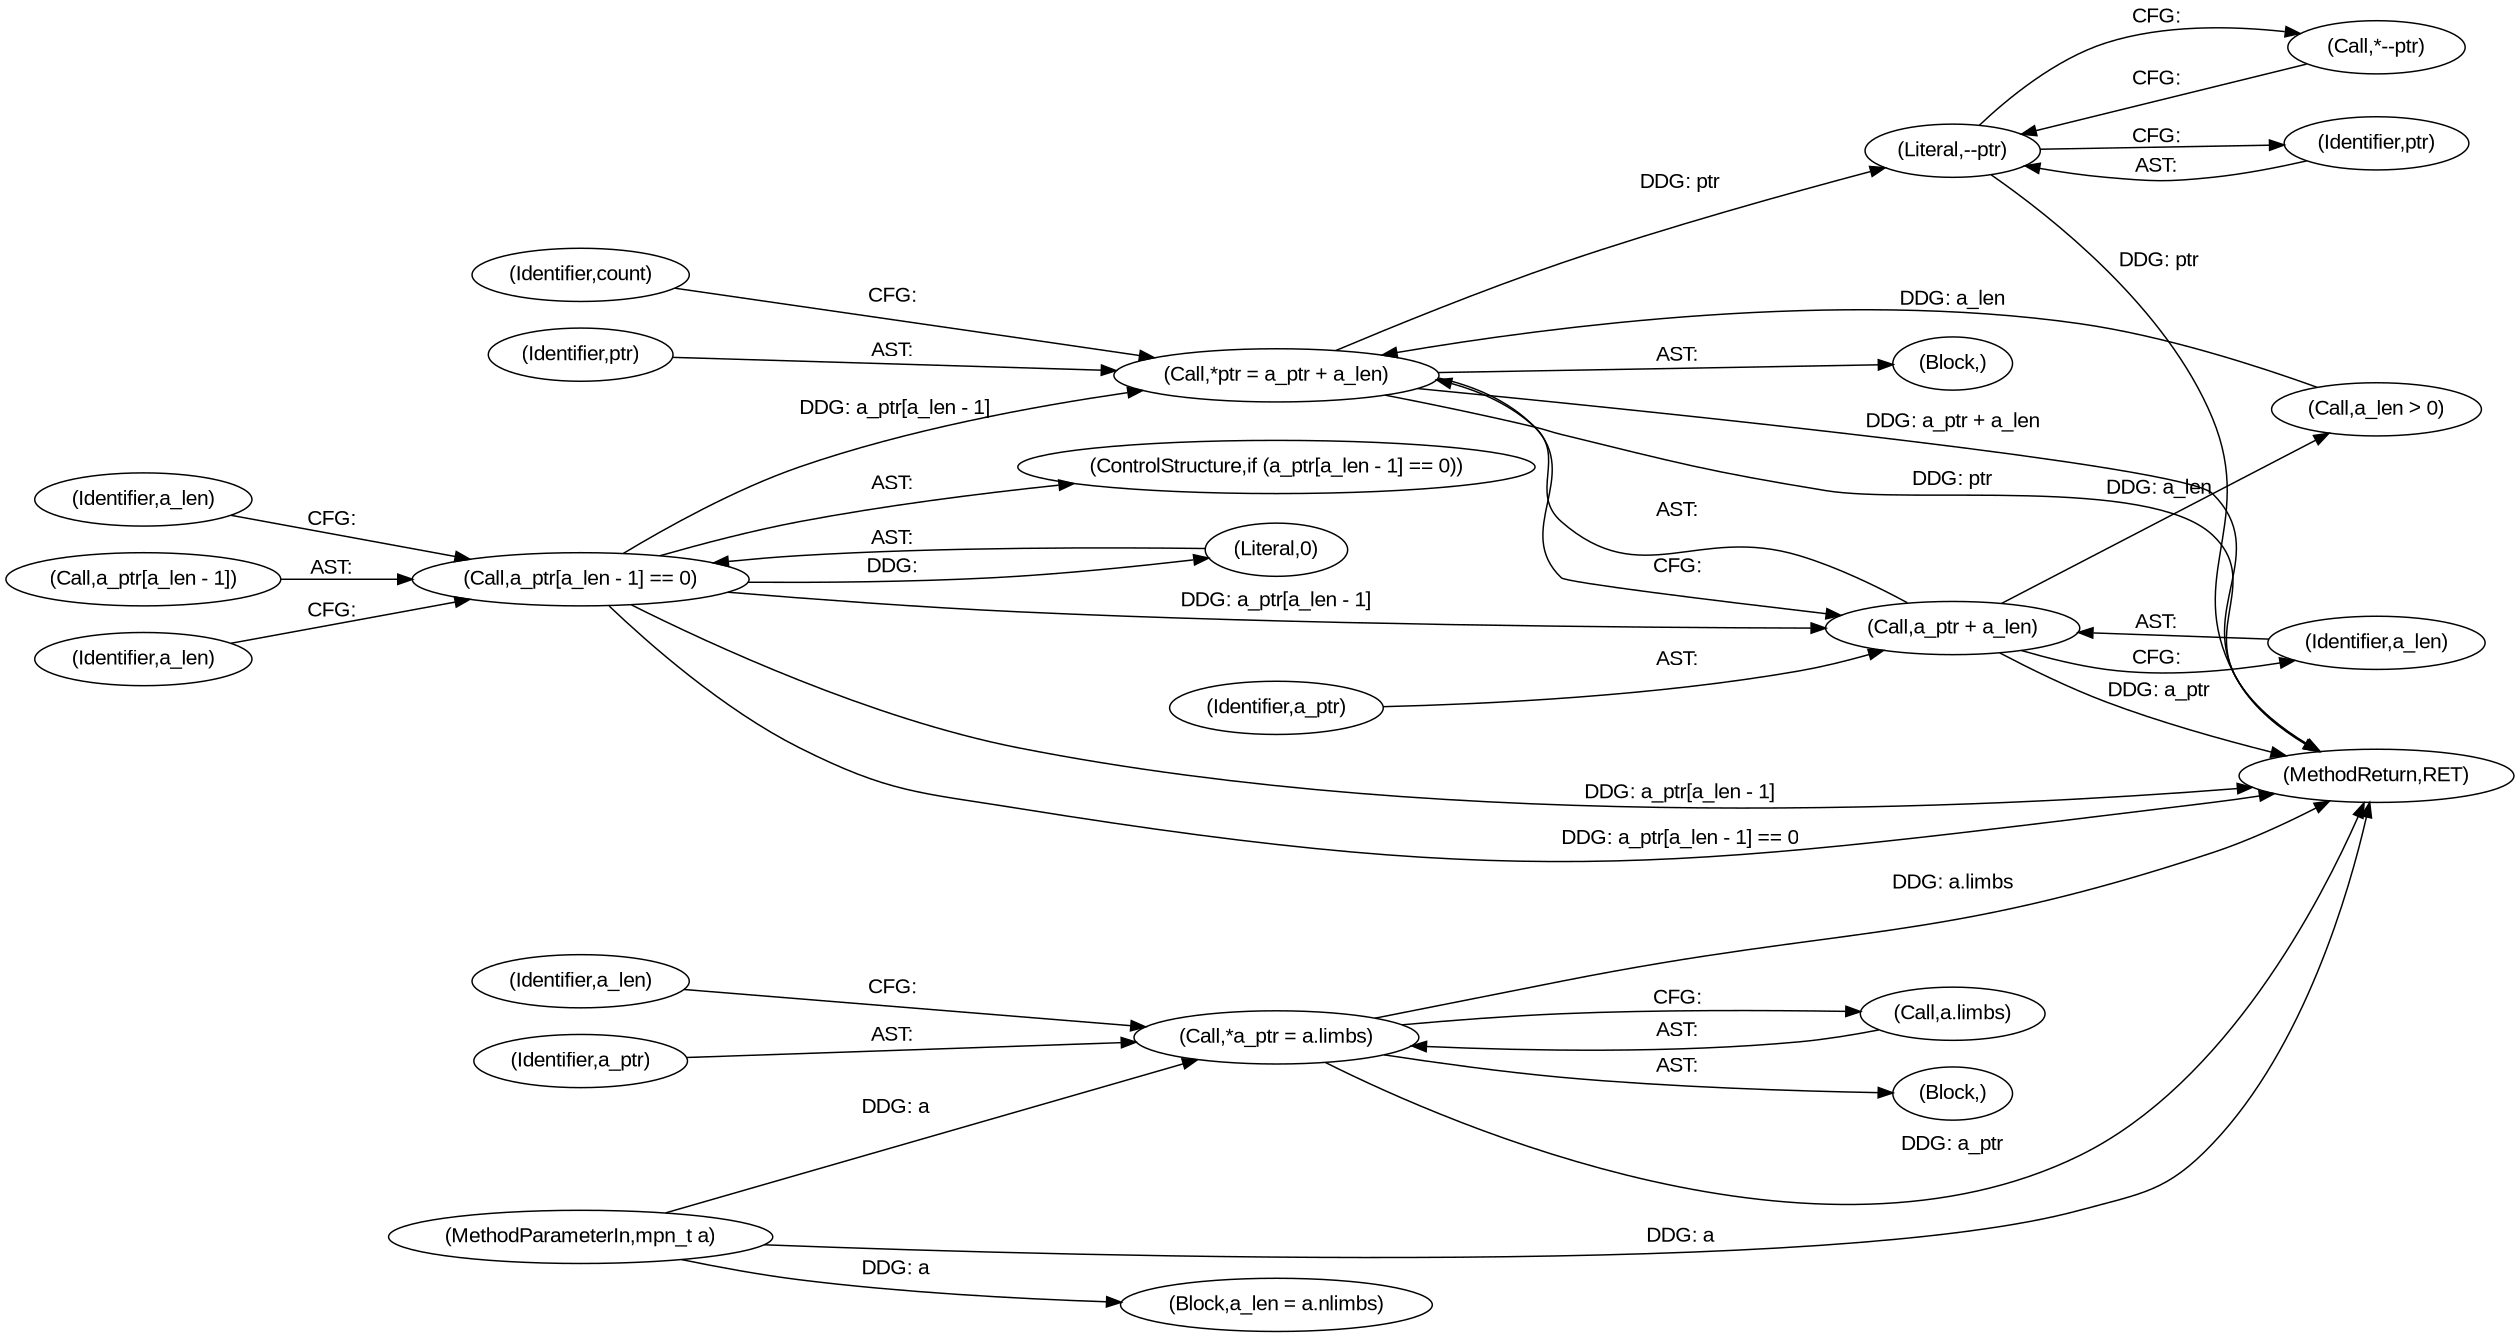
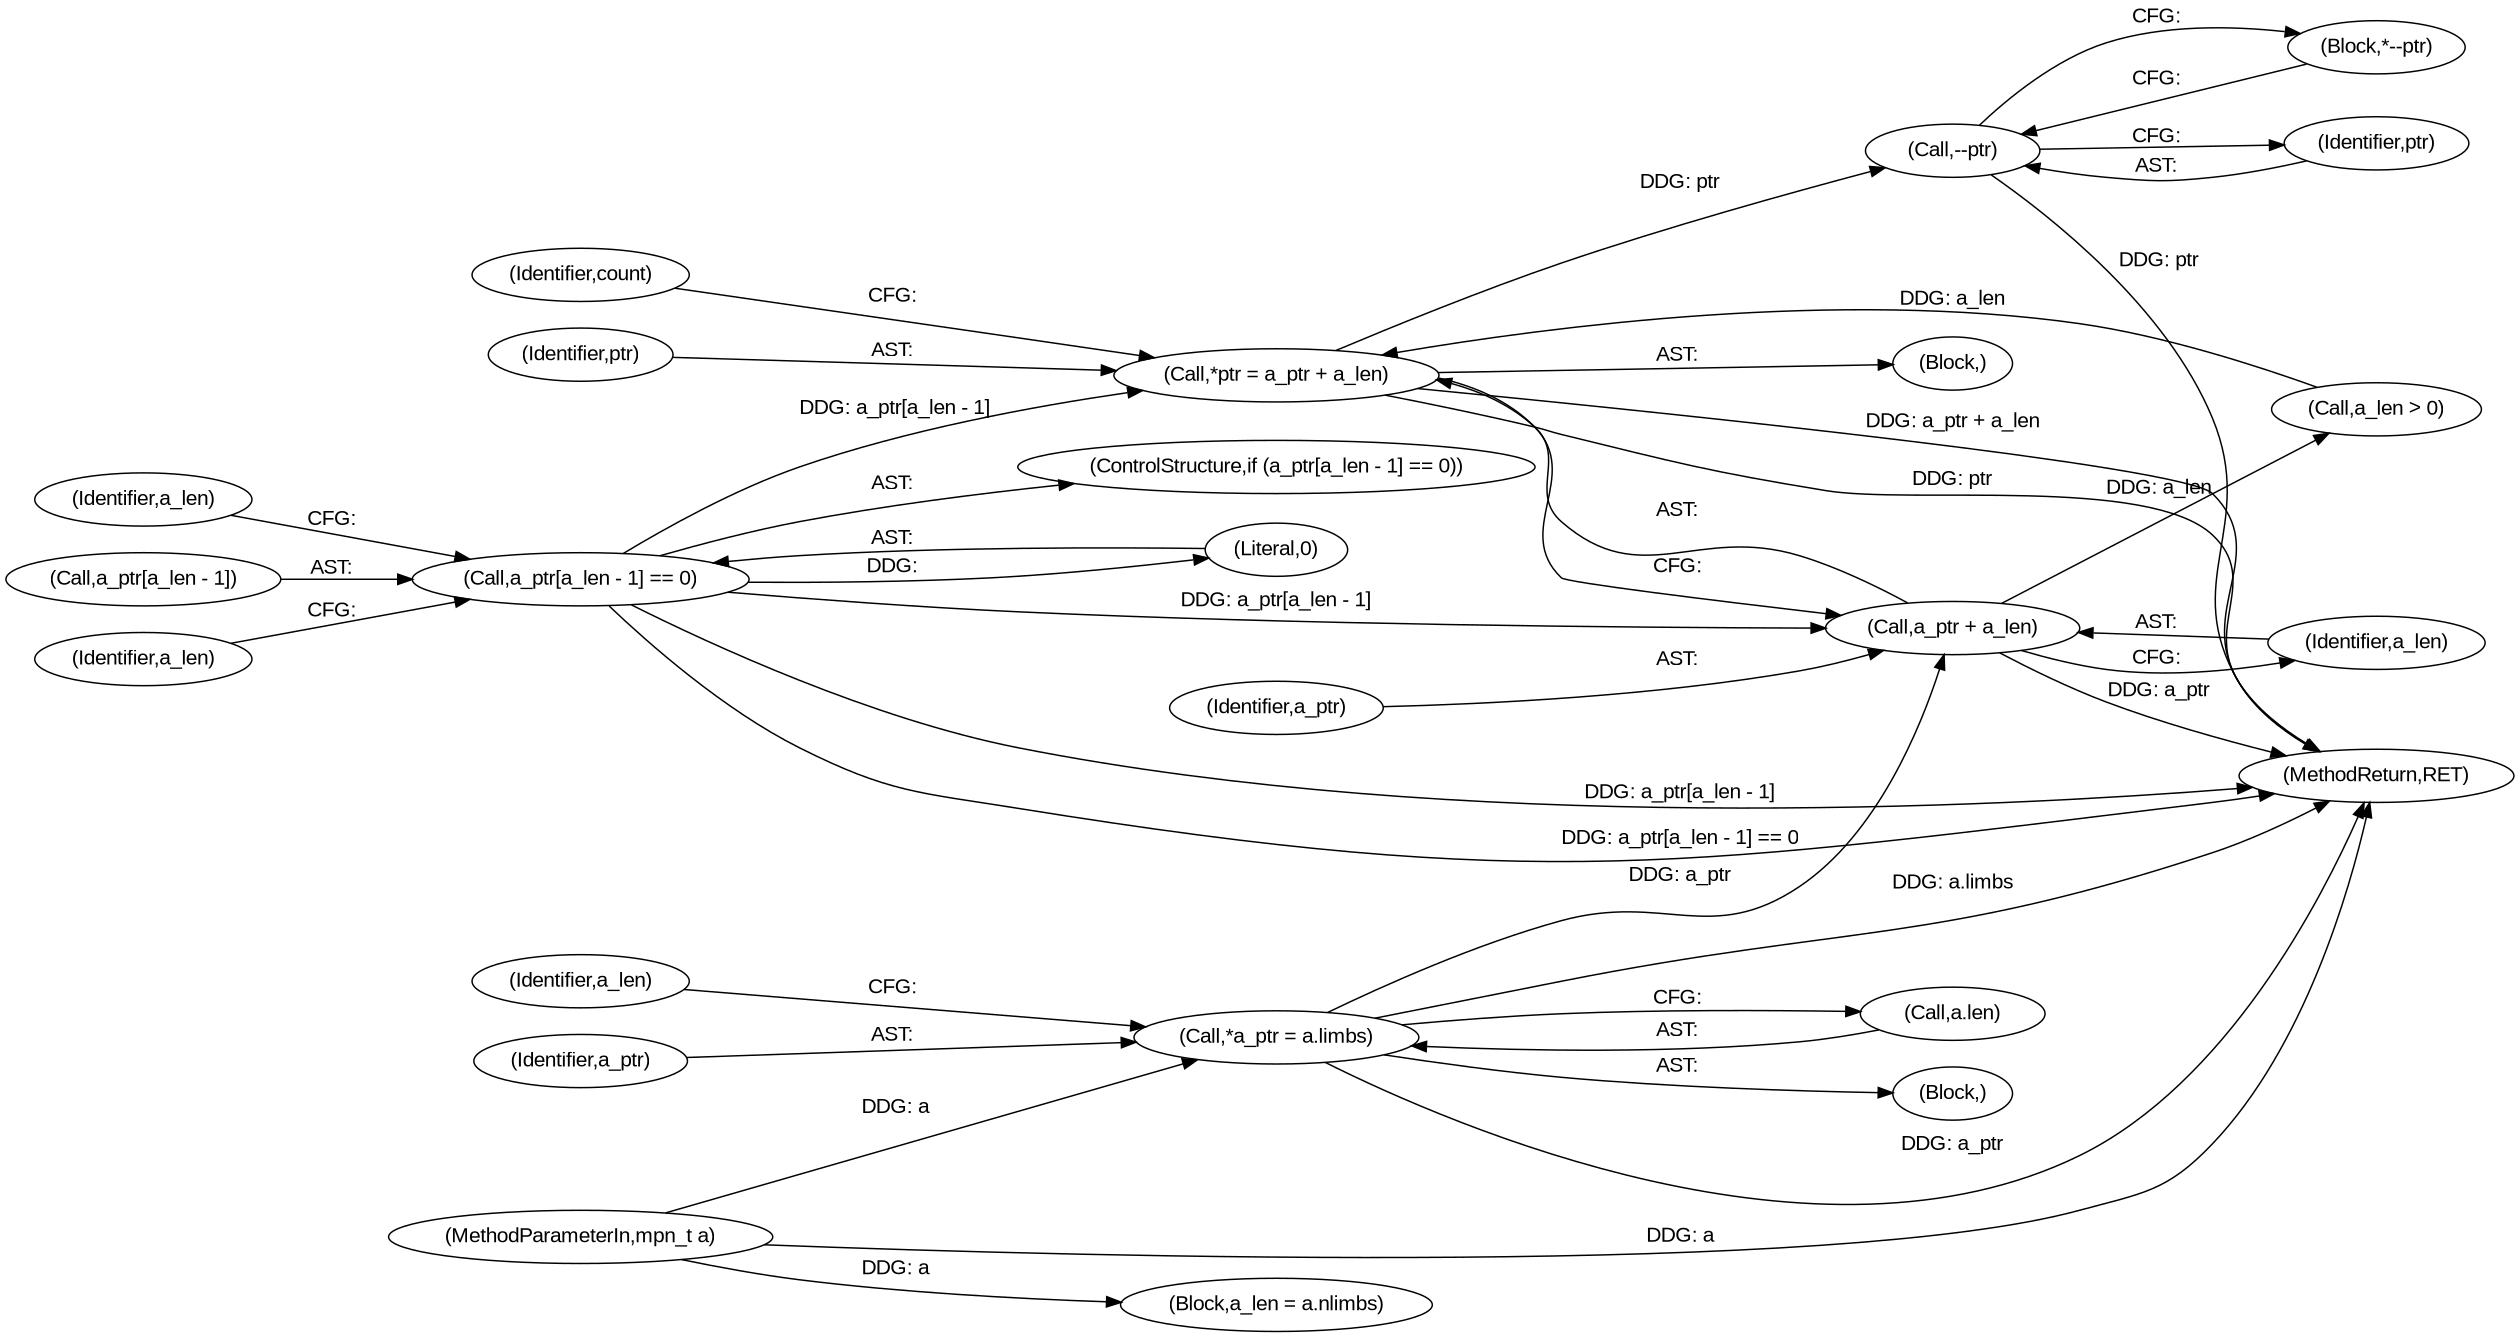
(2377, 47) -> (2377, 47)
(1953, 151) -> (1953, 151)
none -> (1689, 916)
(1953, 1014) -> (1953, 1014)
